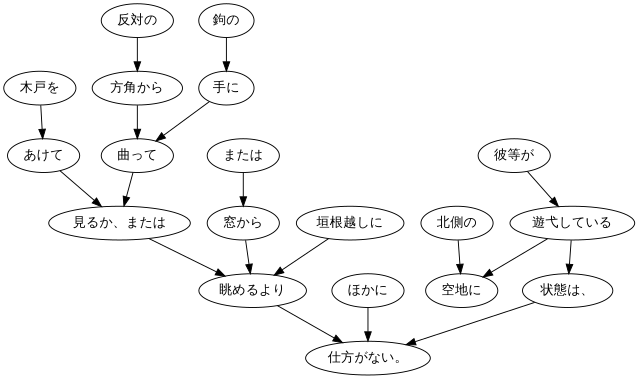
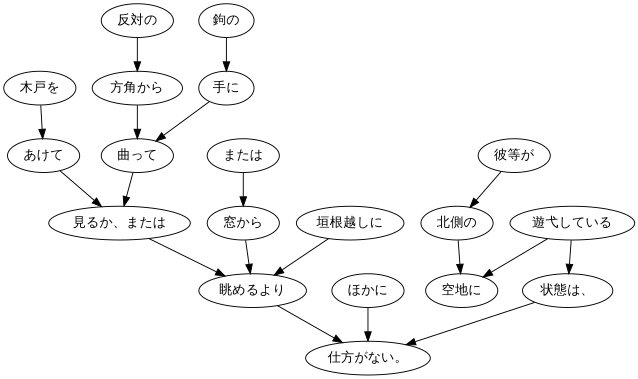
(540, 185) -> (489, 186)
